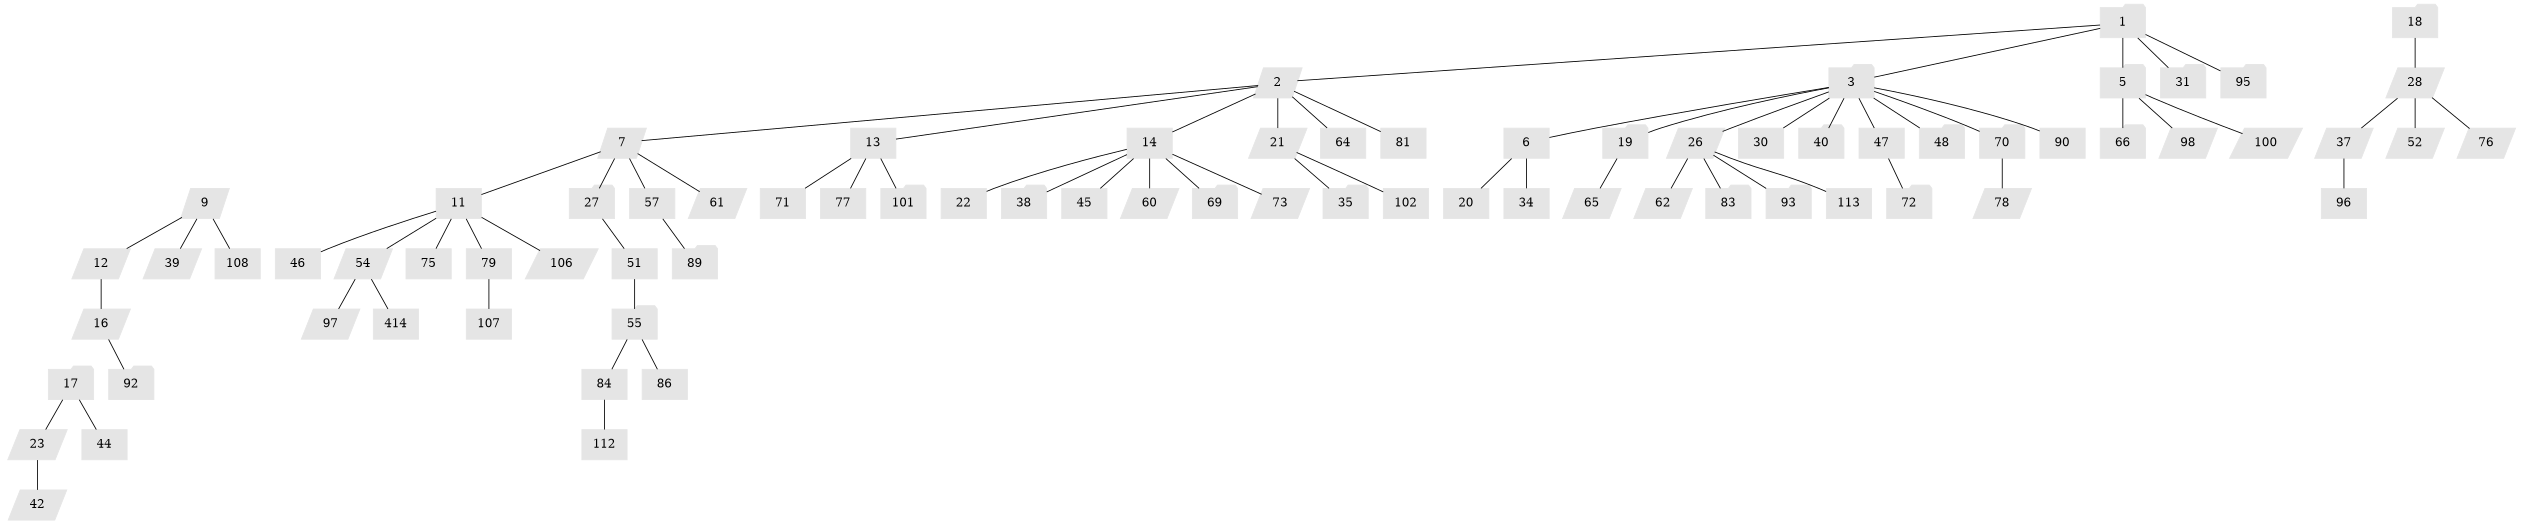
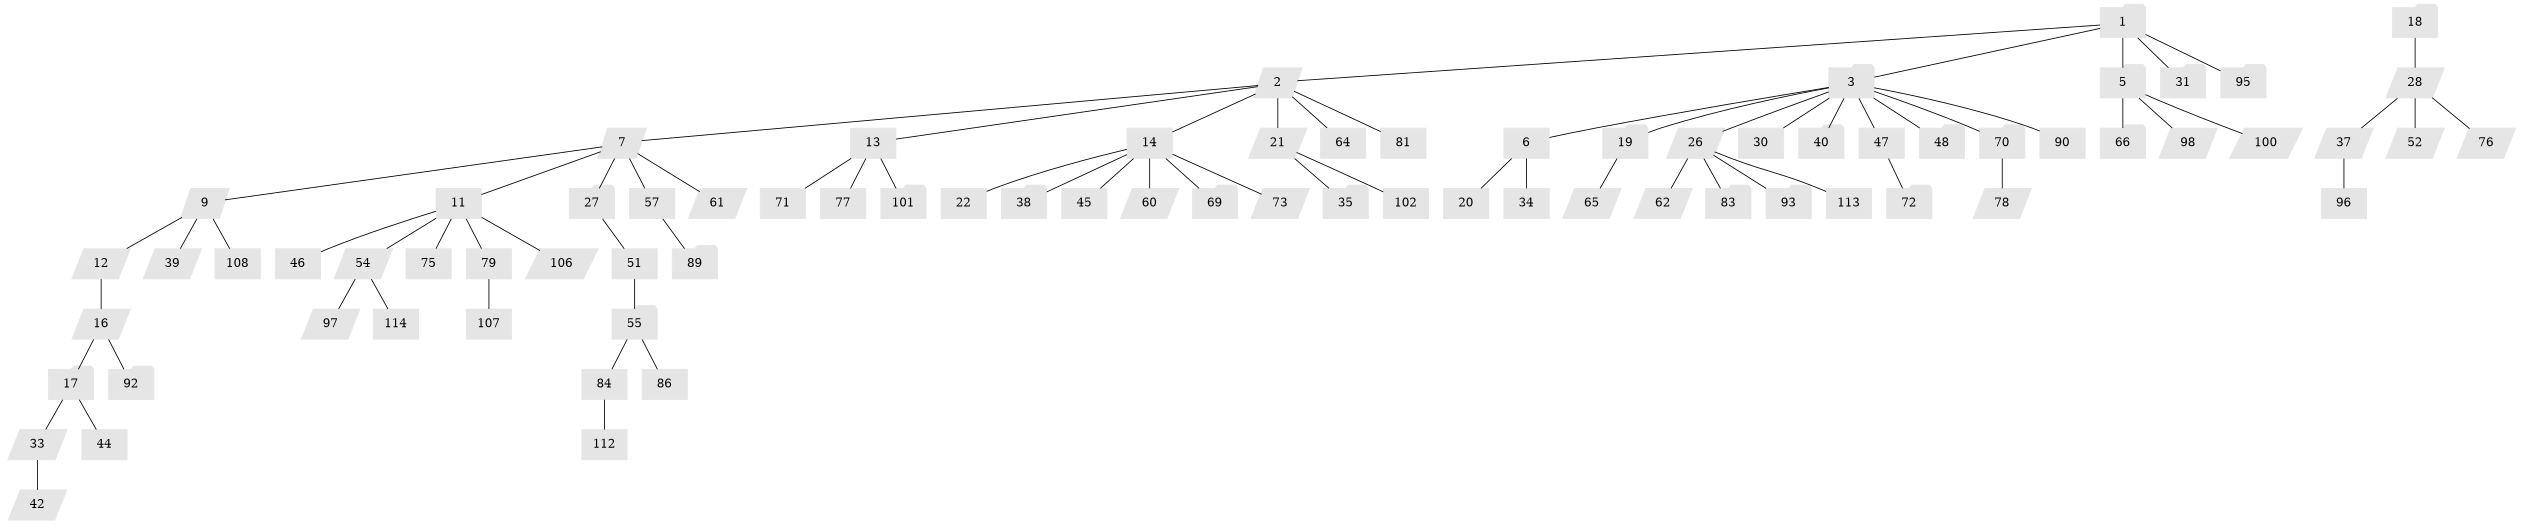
none -> (414, 173)
(396, 324) -> (396, 324)
none -> (86, 354)
(37, 445) -> (37, 445)
